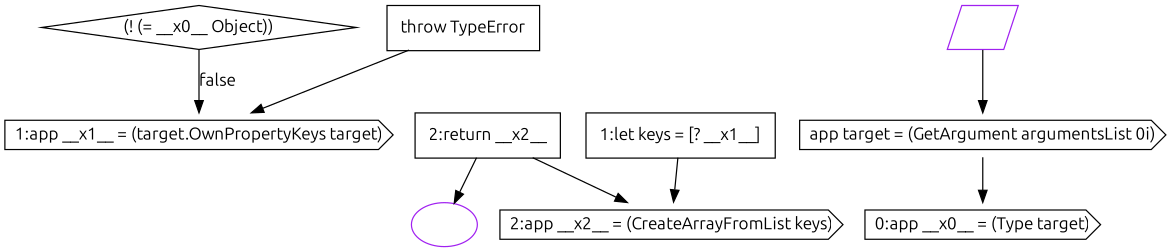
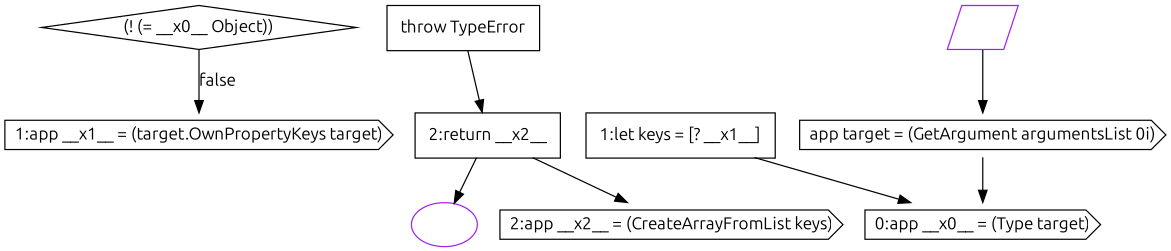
(336, 79) -> (474, 75)
(676, 174) -> (827, 178)
